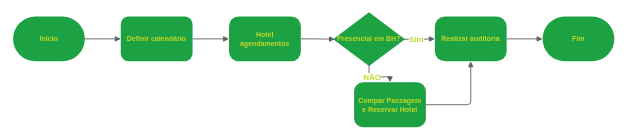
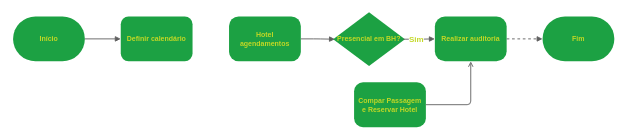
(207, 39) -> none
(521, 39) -> (521, 39)
(471, 68) -> (471, 66)
(379, 77) -> none
